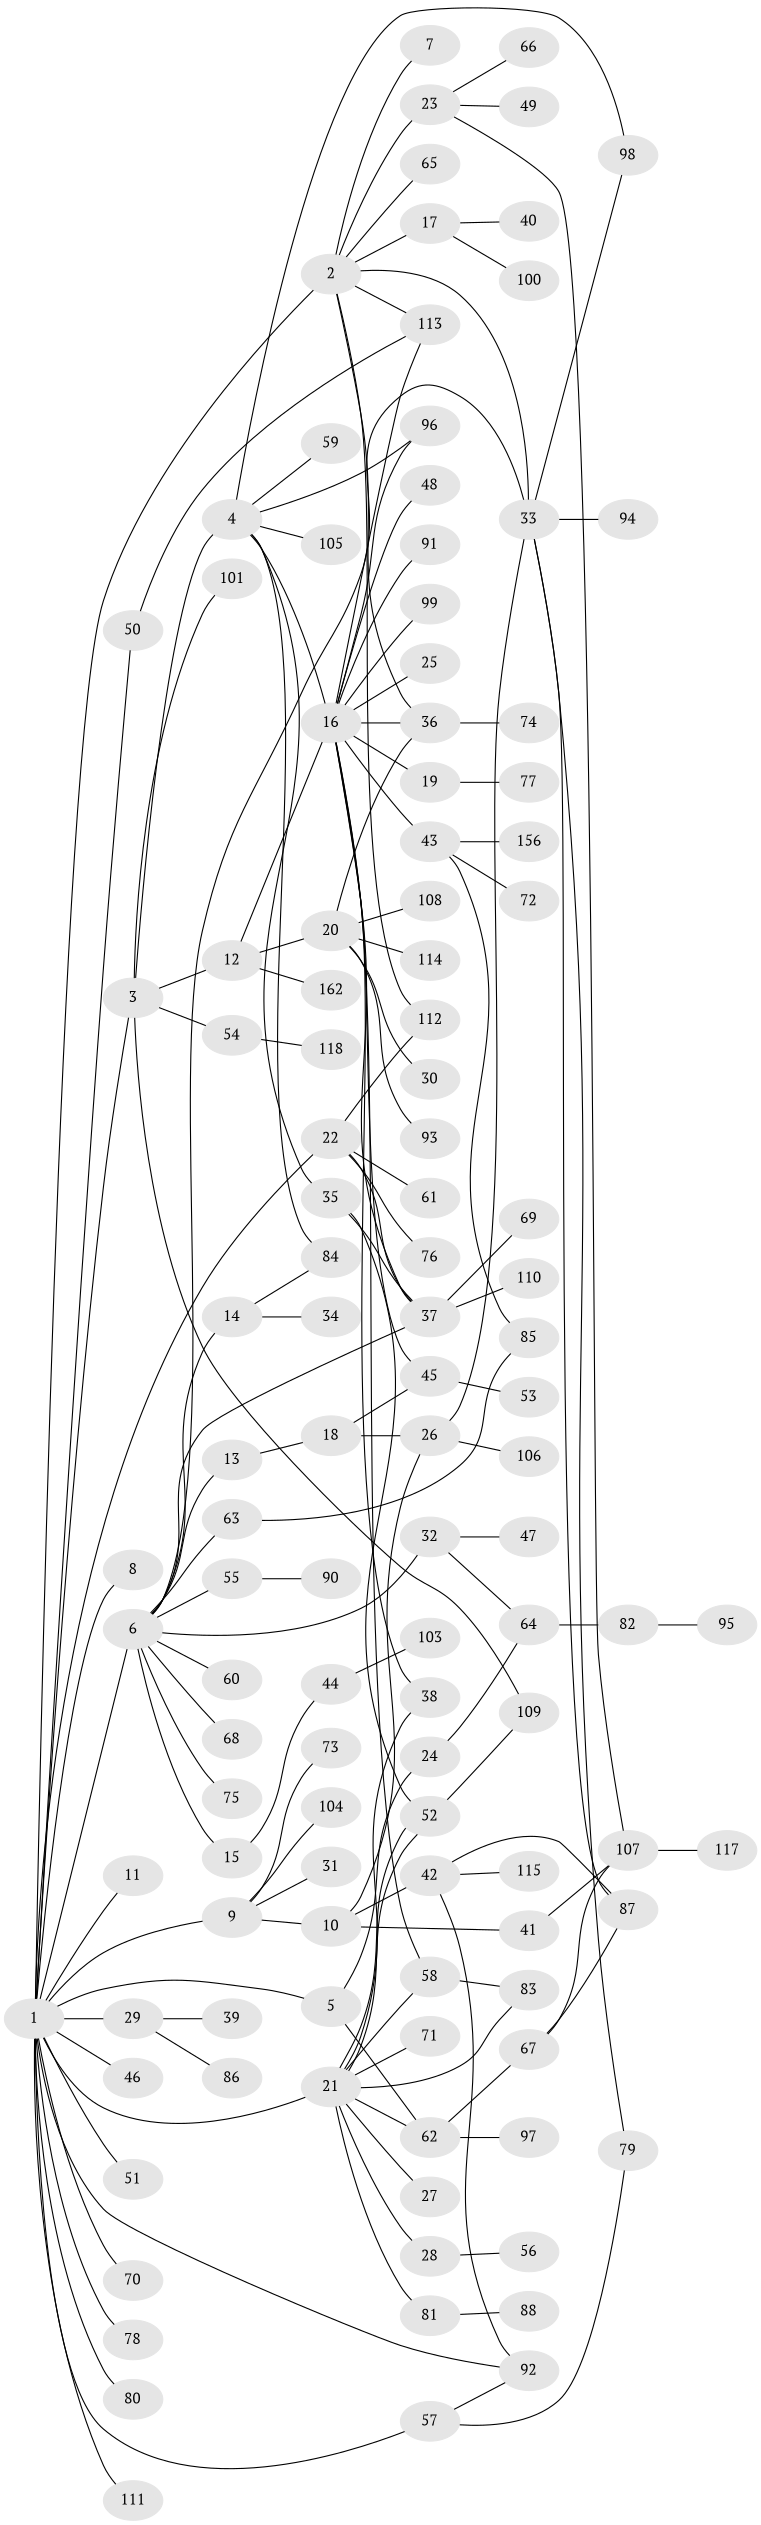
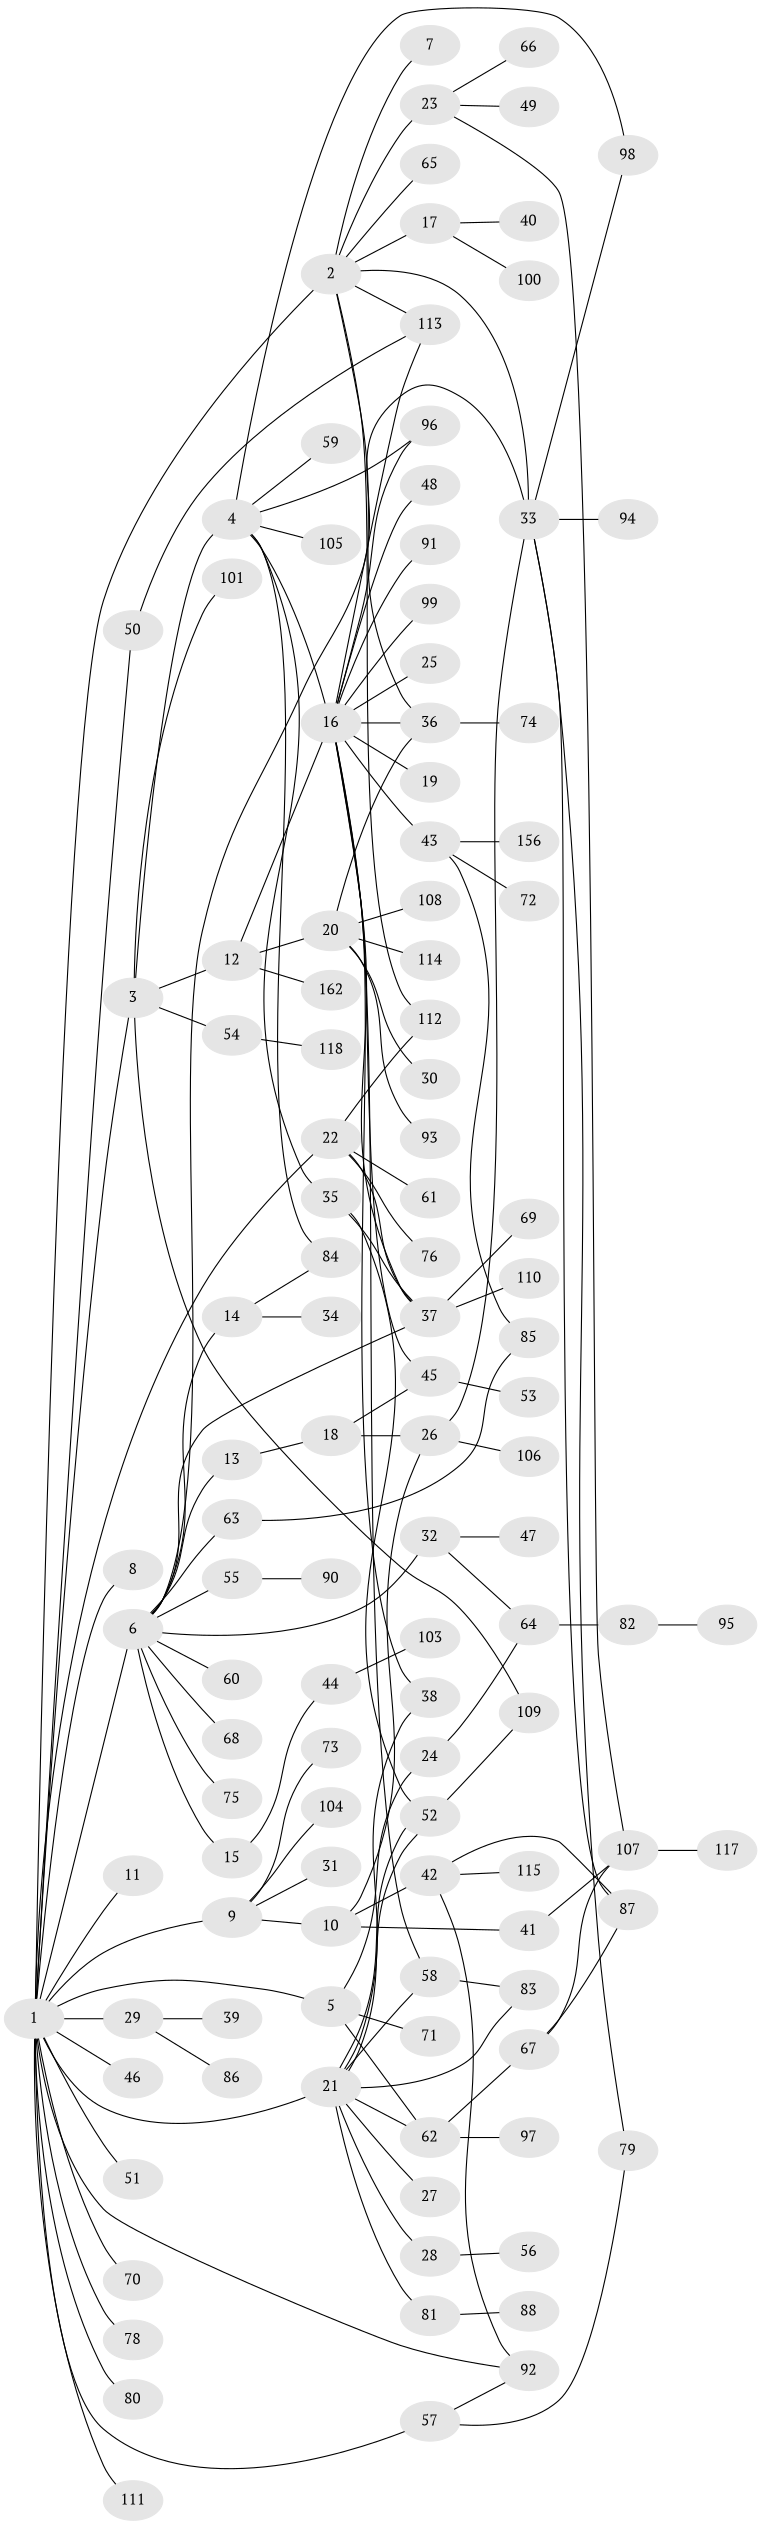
(529, 782) -> none
(382, 2061) -> (379, 2021)
